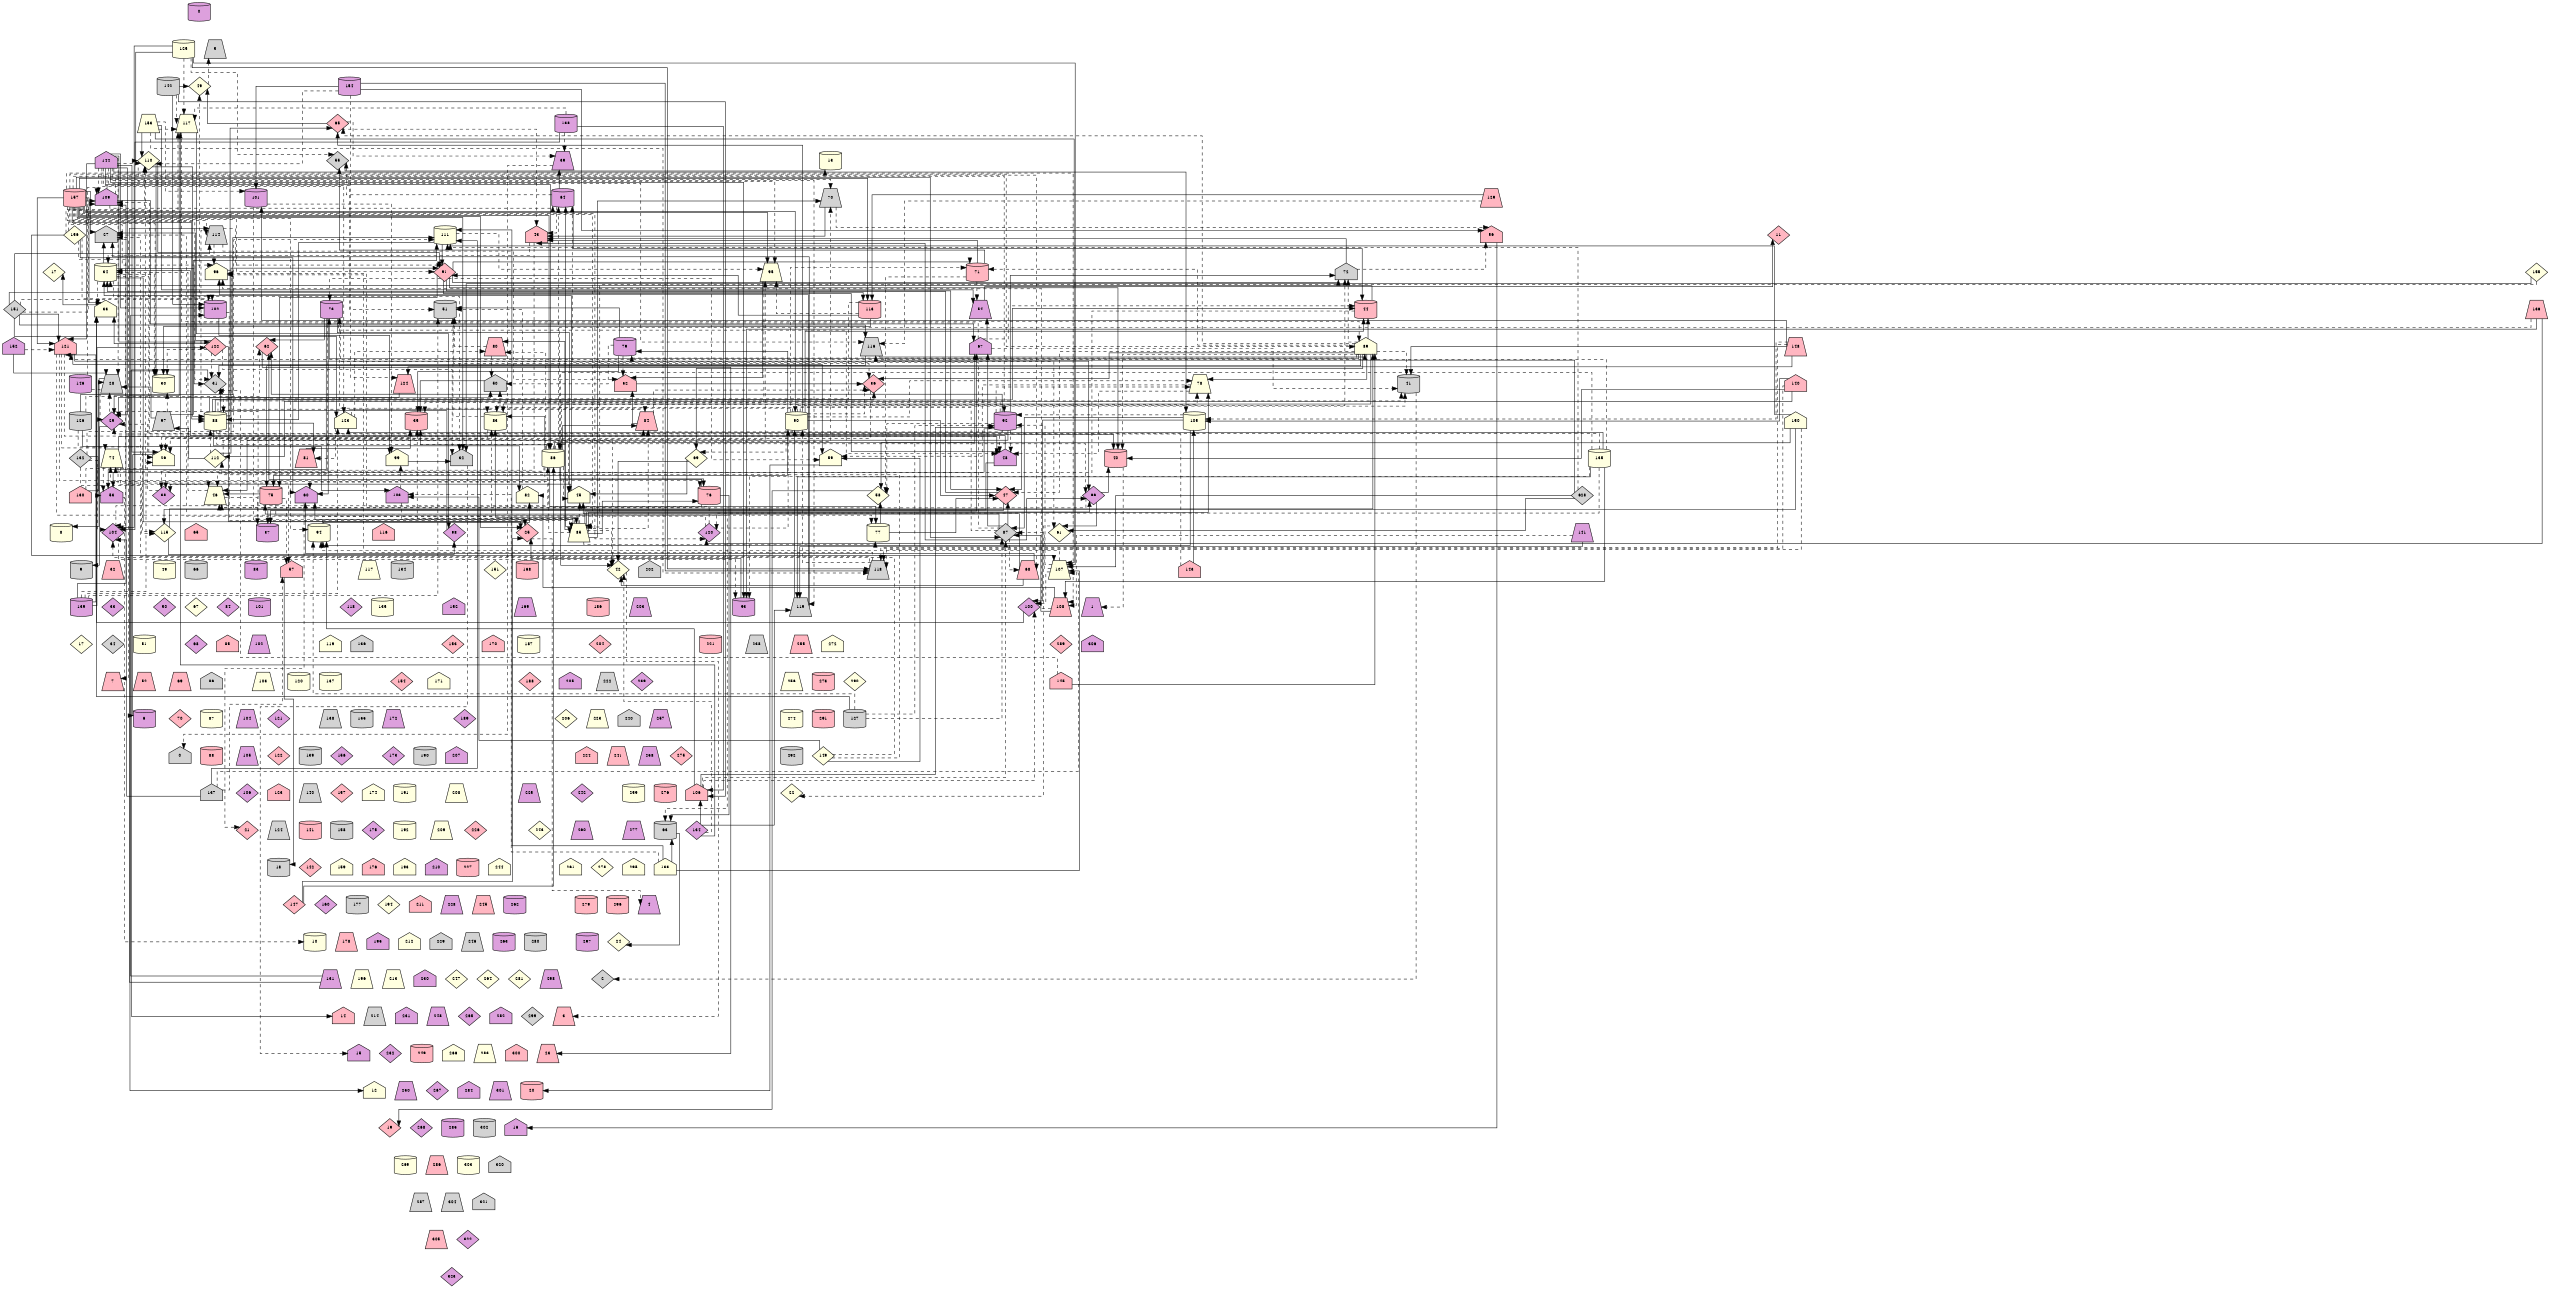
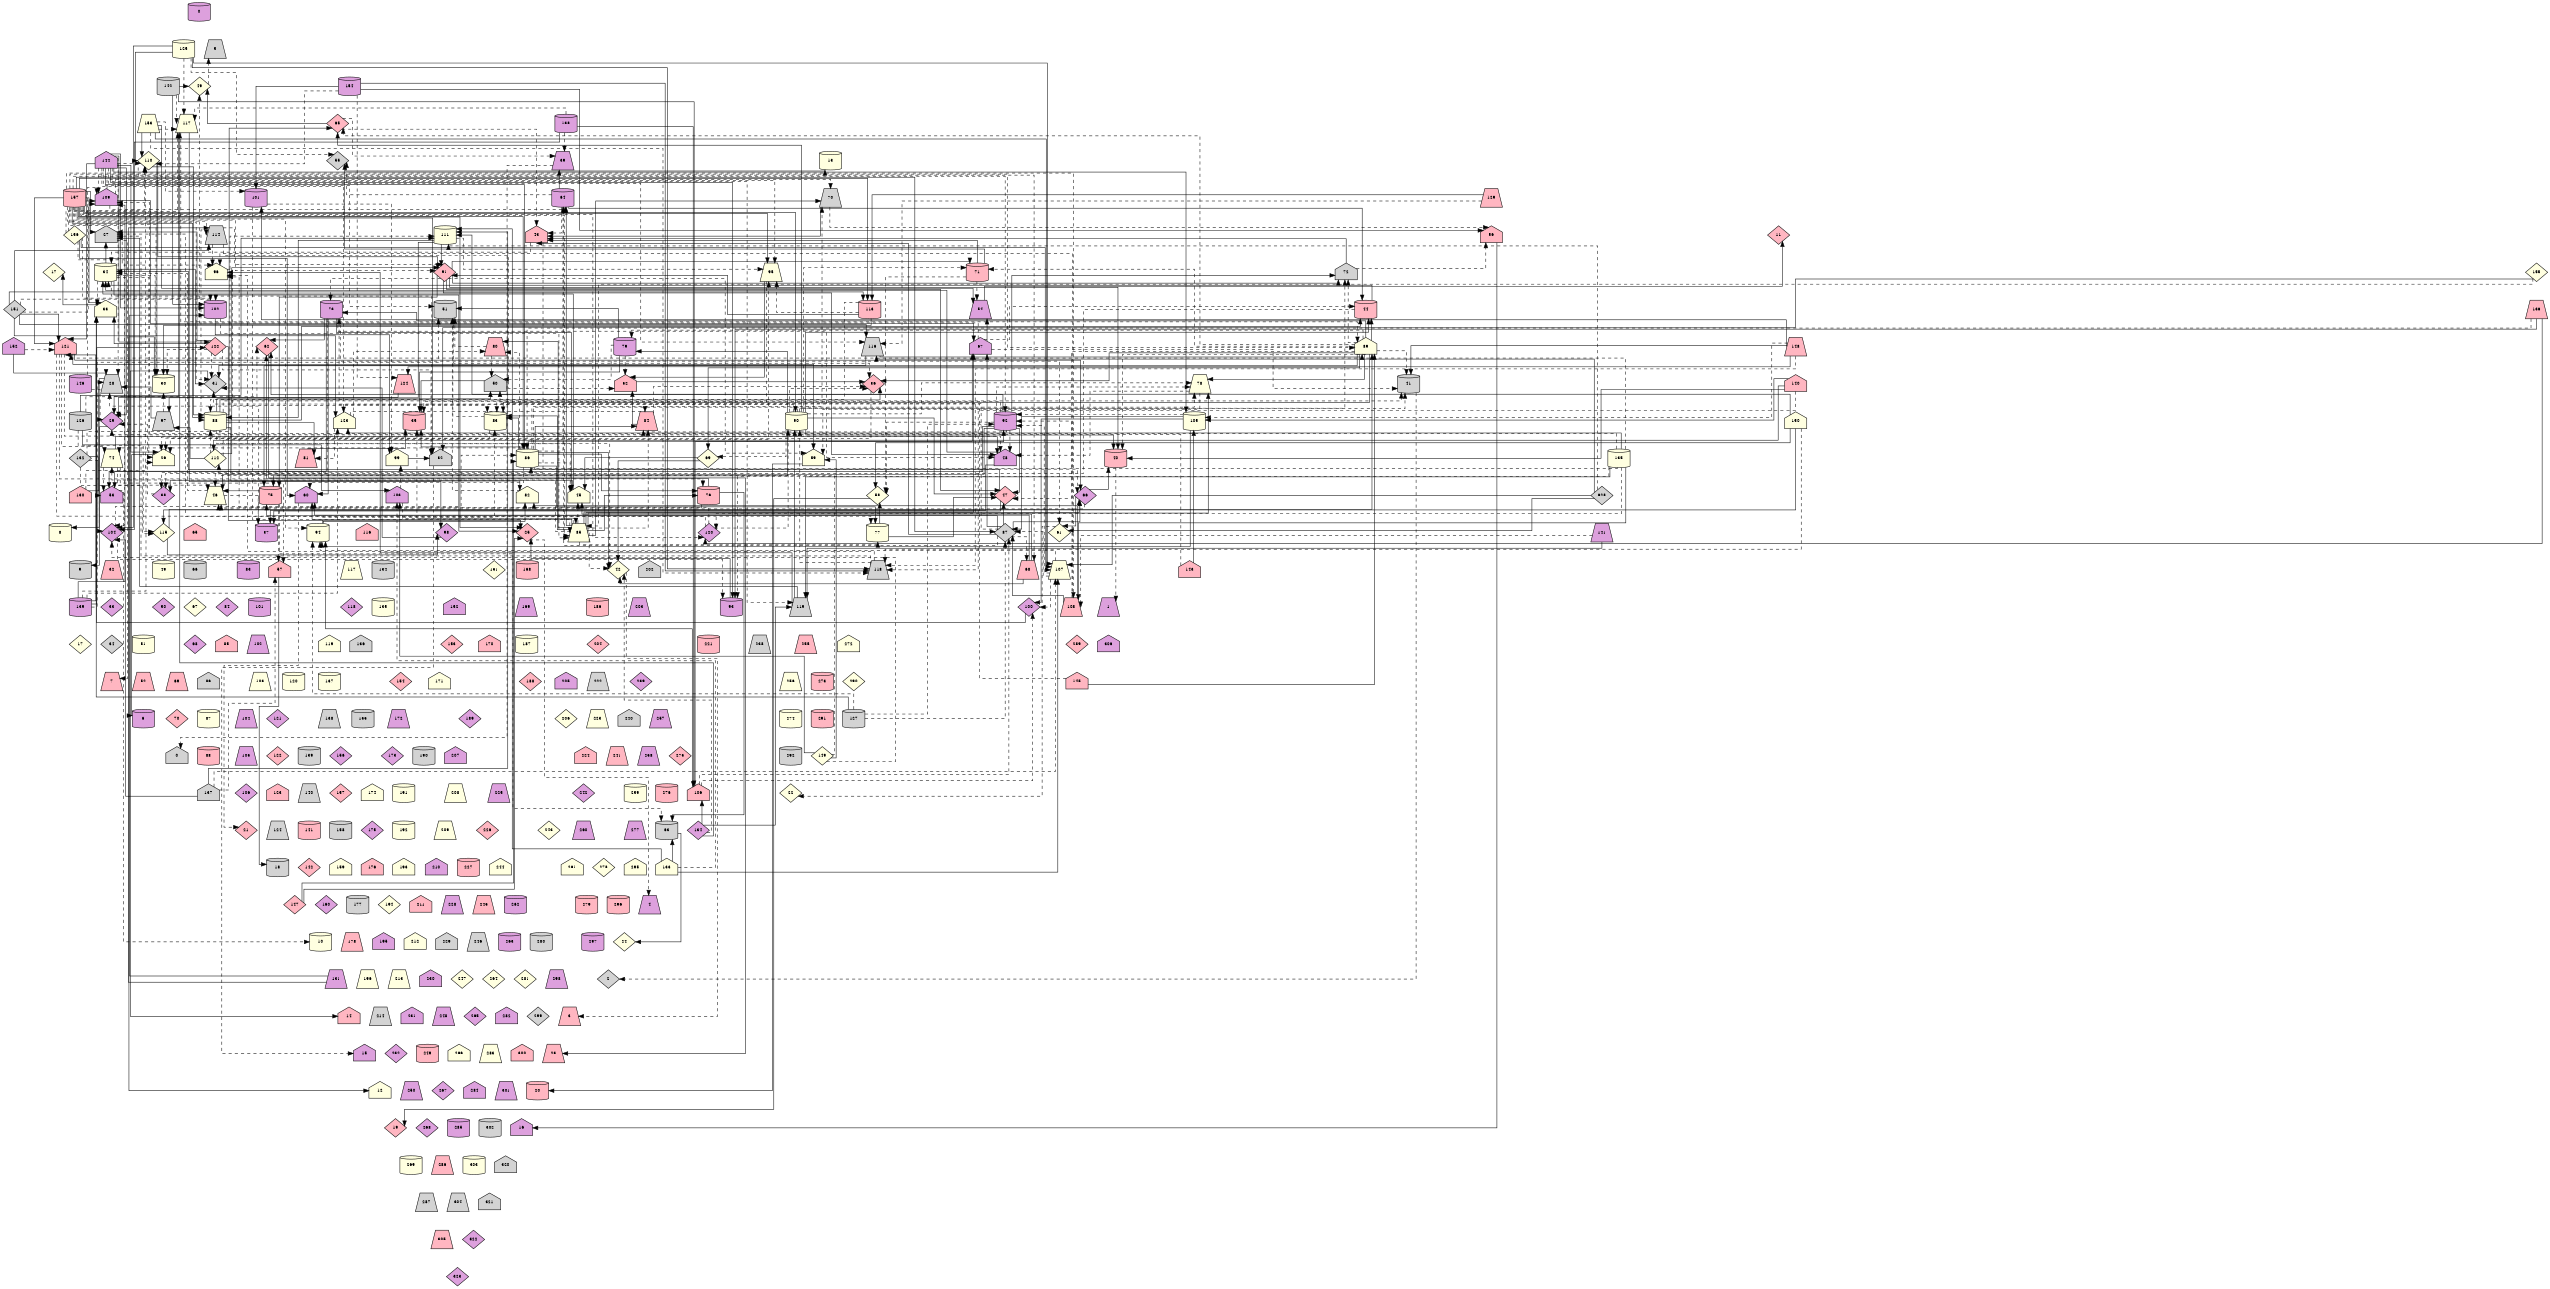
(308, 260) -> (418, 345)
none -> (1072, 484)
